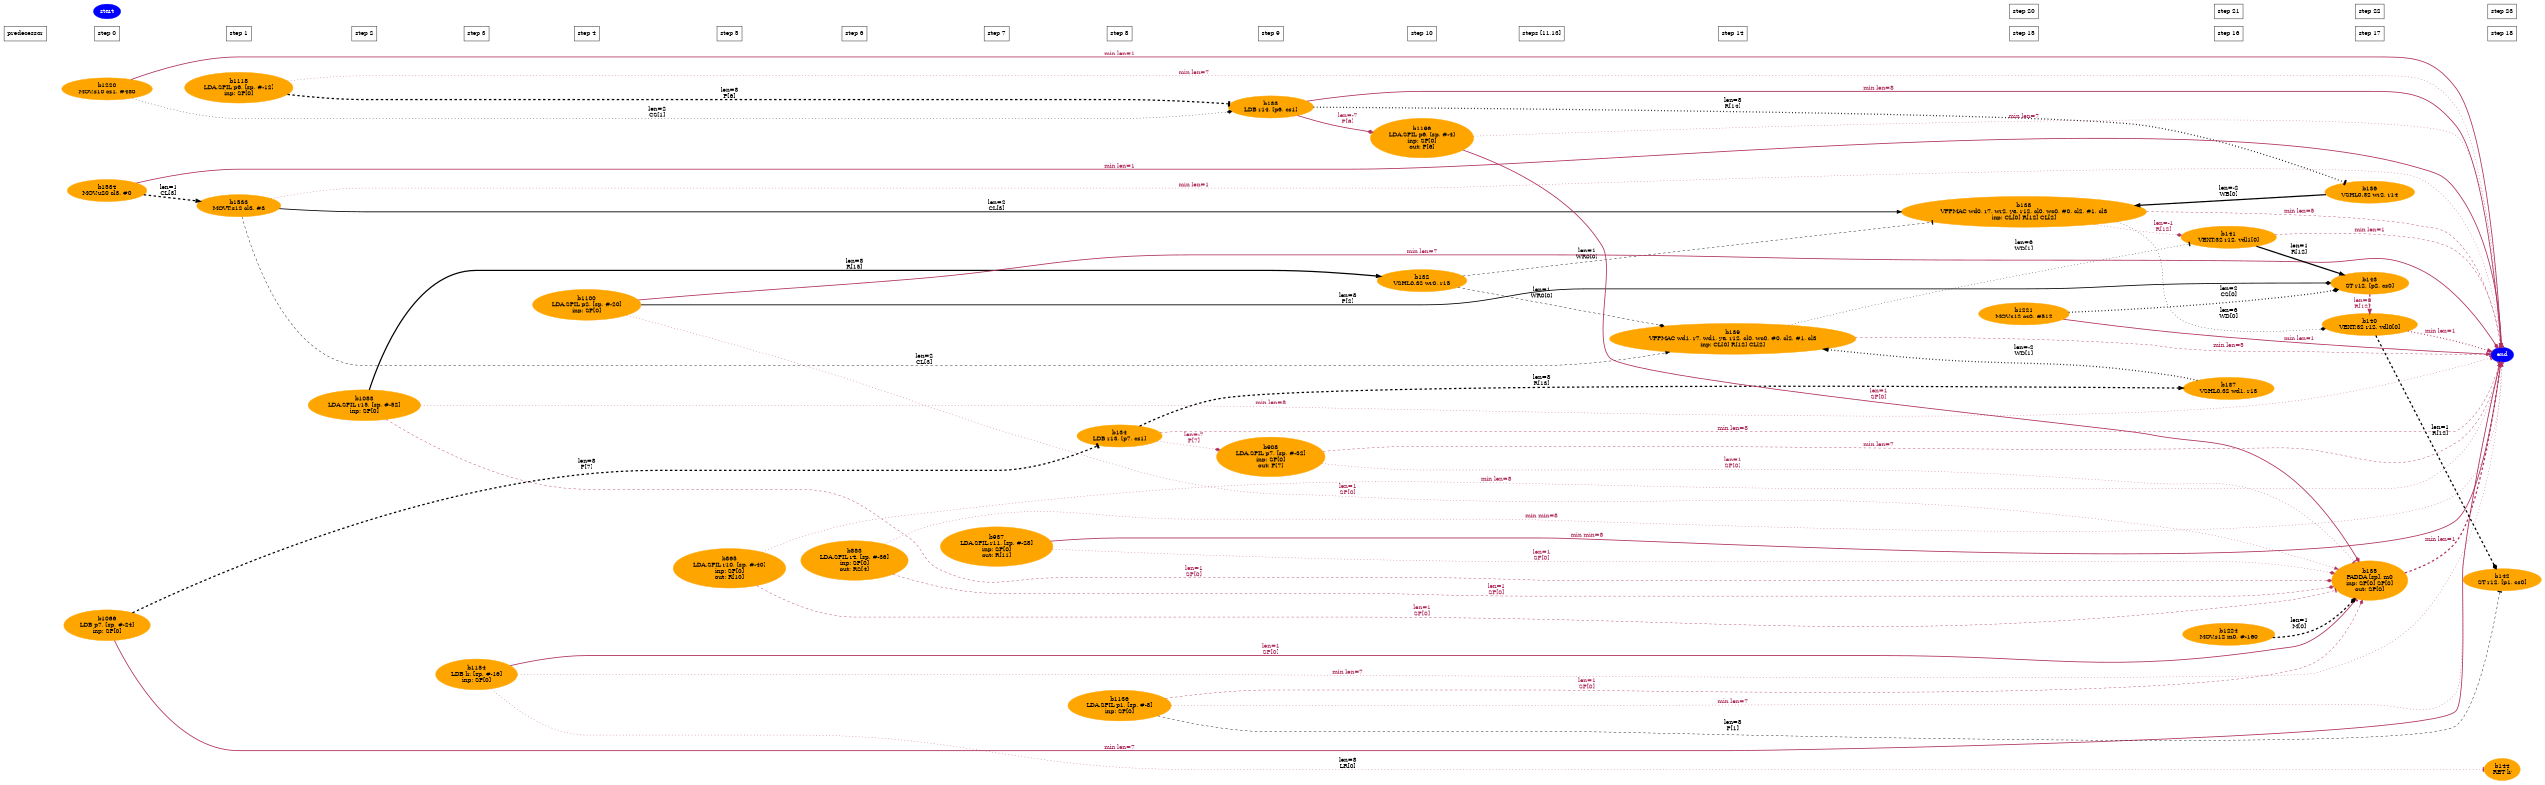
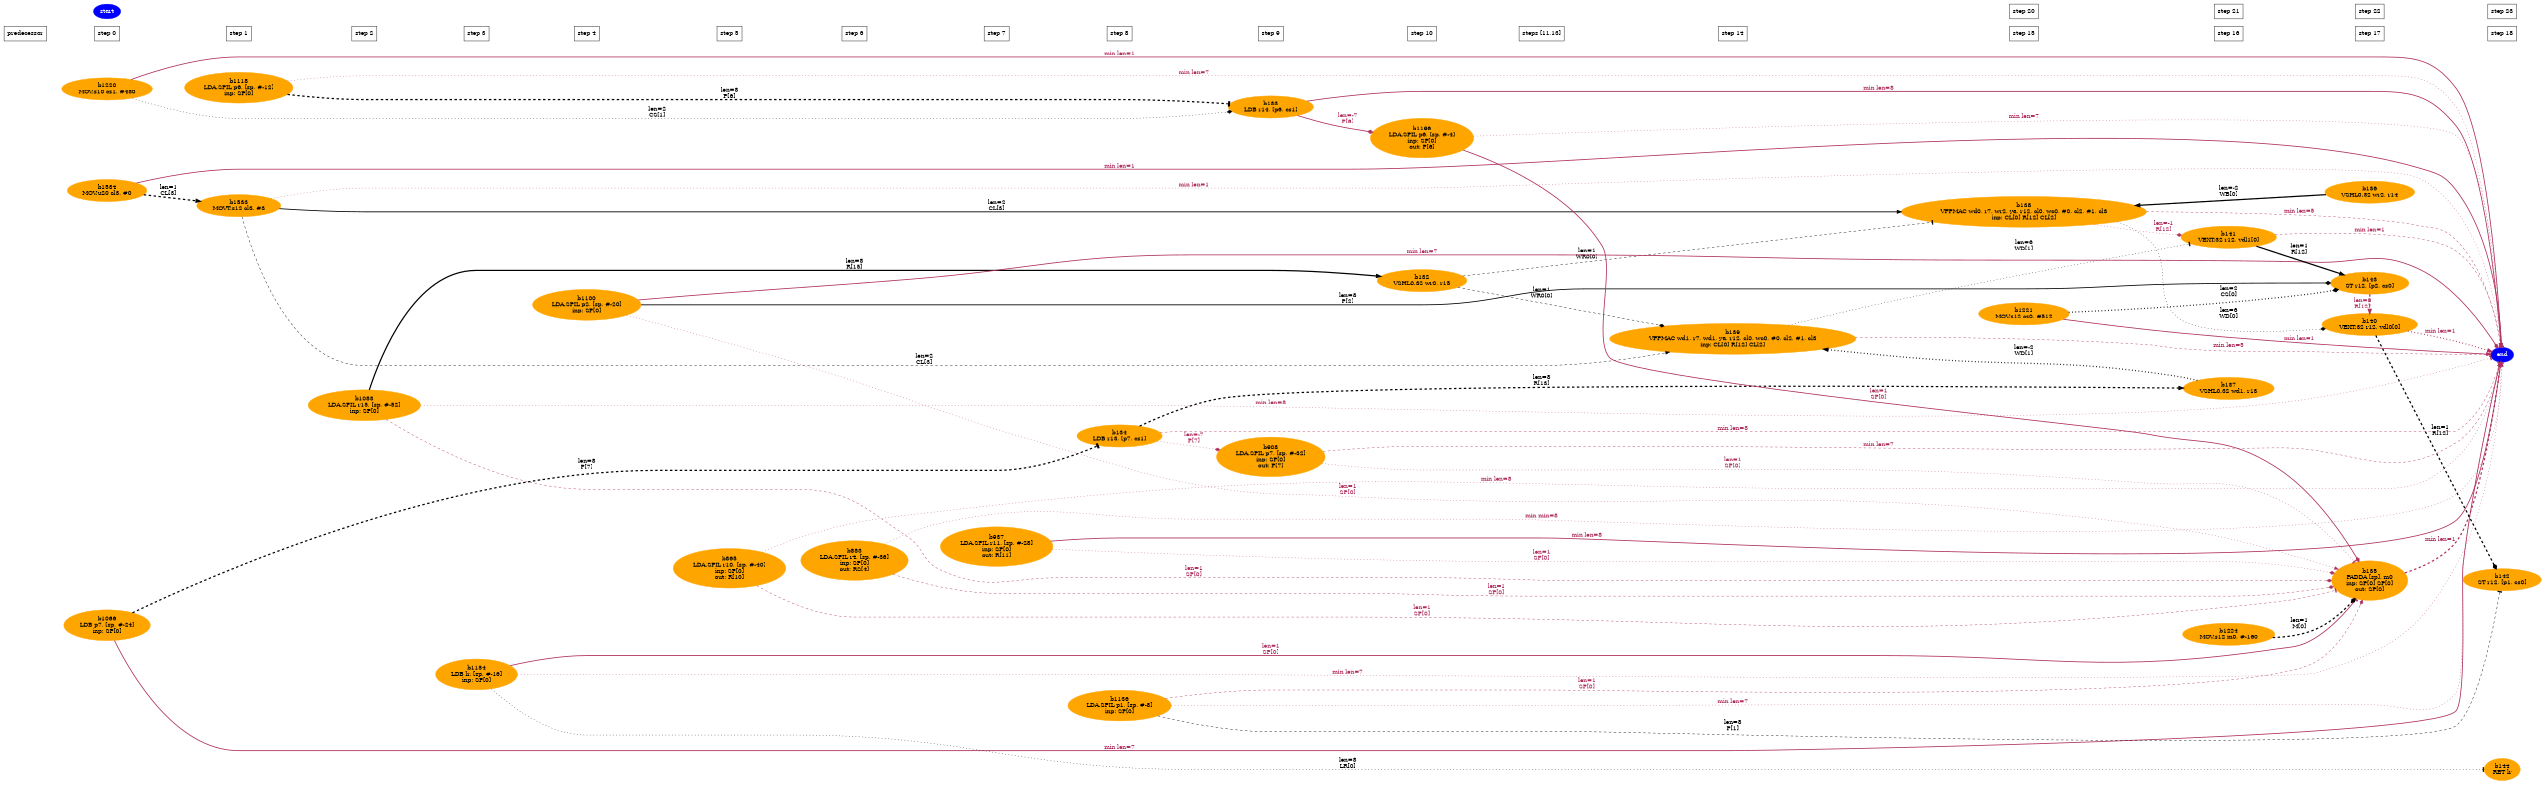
(1833, 113) -> none
(1587, 535) -> (1587, 535)
(1479, 769) -> (1479, 769)
